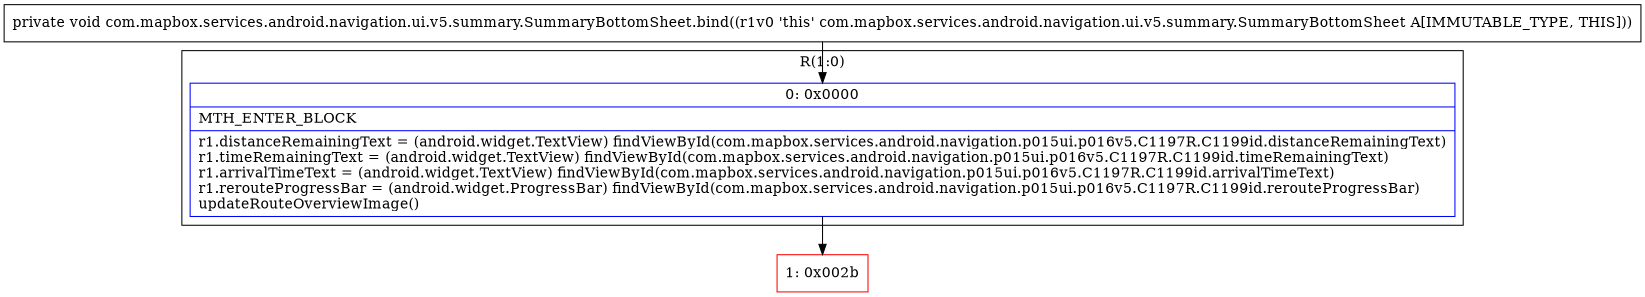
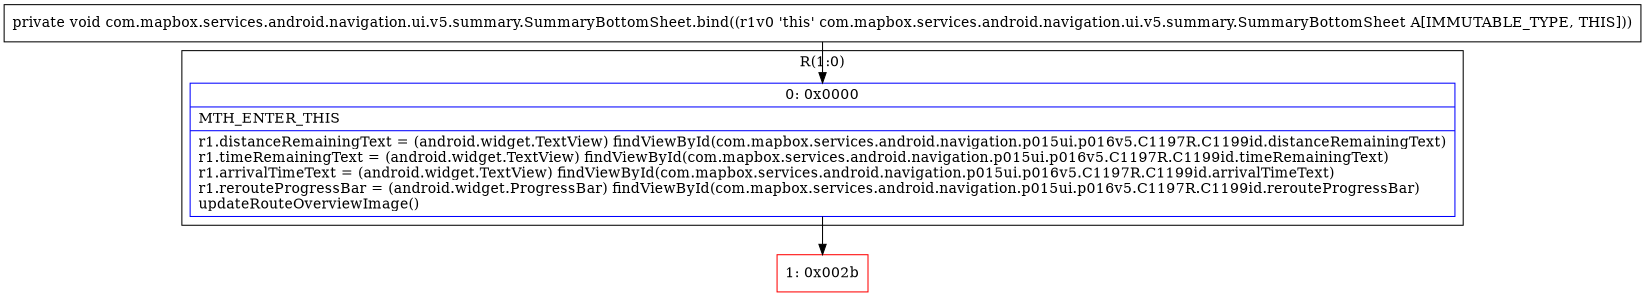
(278, 118) -> (270, 118)
